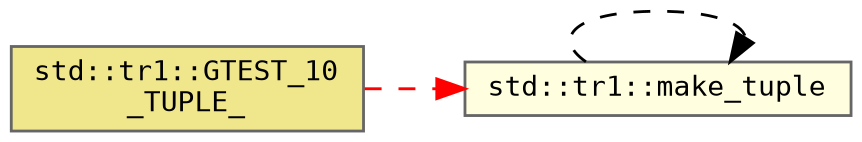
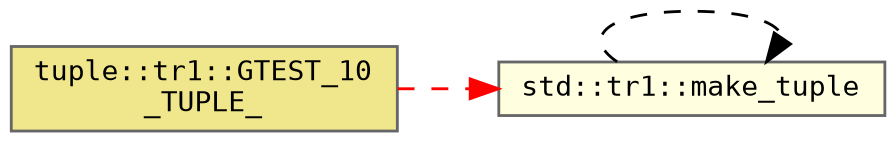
(187, 89) -> (204, 89)
